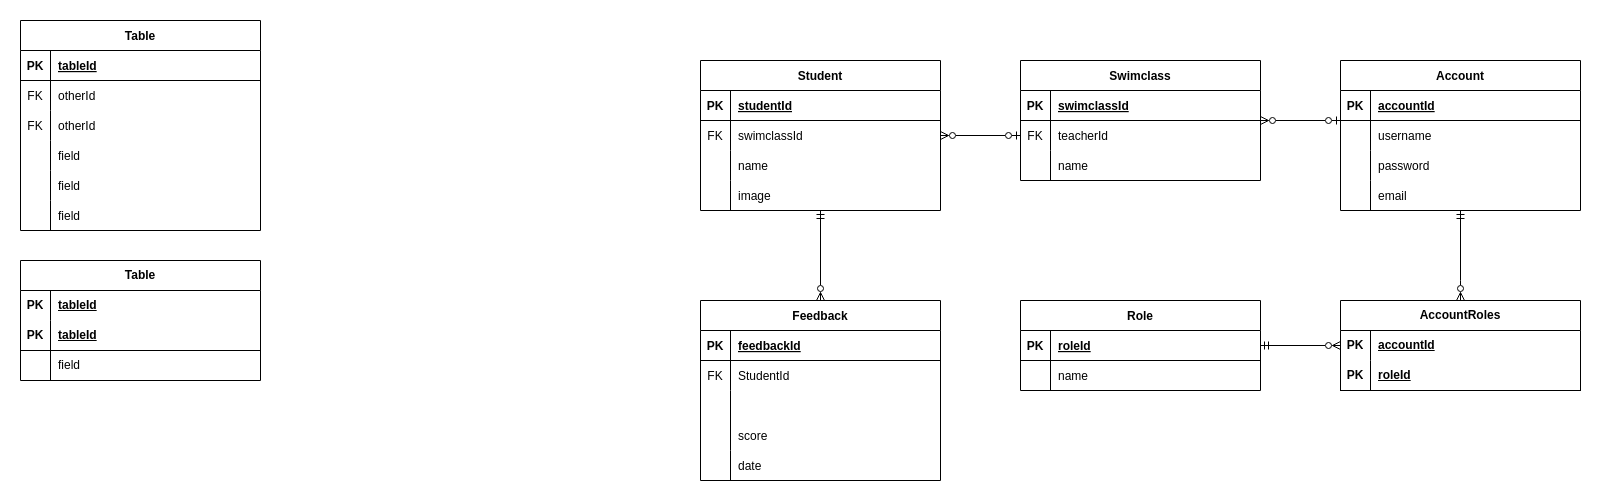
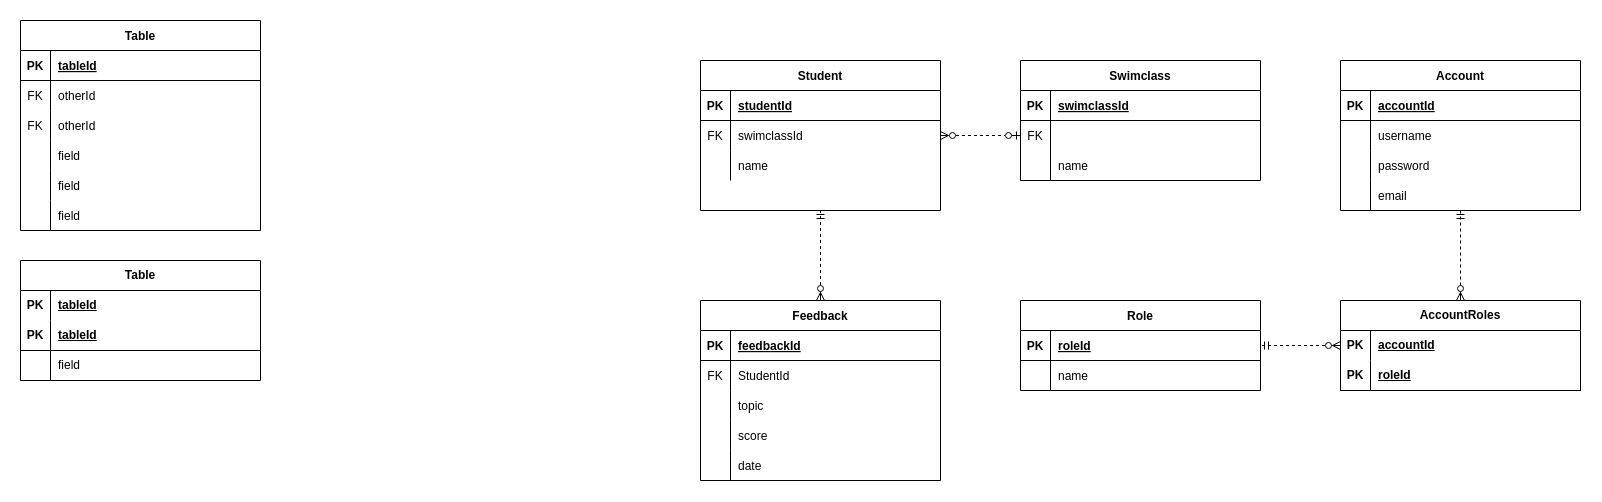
(1300, 121) -> none
(981, 136) -> (981, 136)
(1156, 136) -> none
(836, 196) -> none
(821, 248) -> (821, 248)
(1461, 248) -> (1461, 248)
(1293, 346) -> (1293, 346)
none -> (836, 406)
